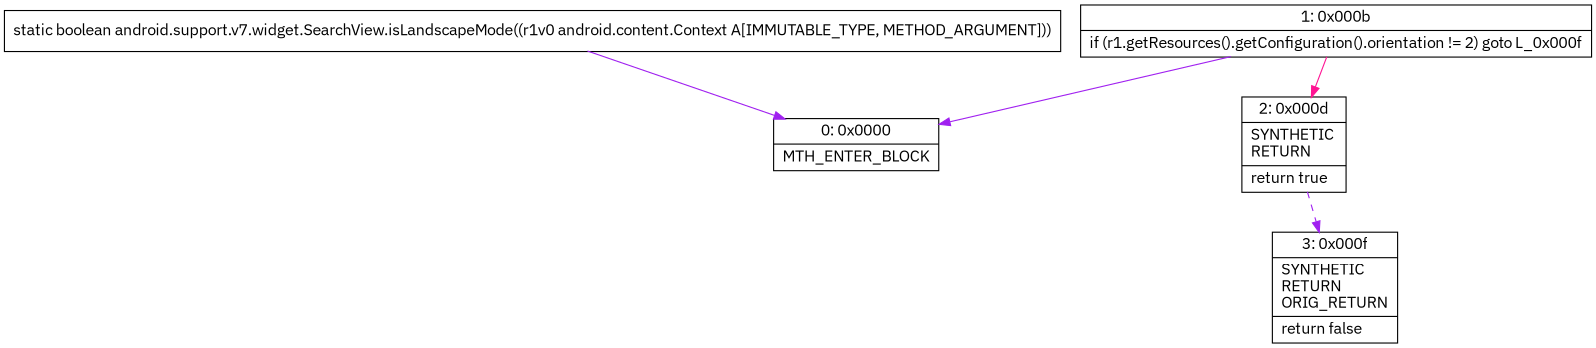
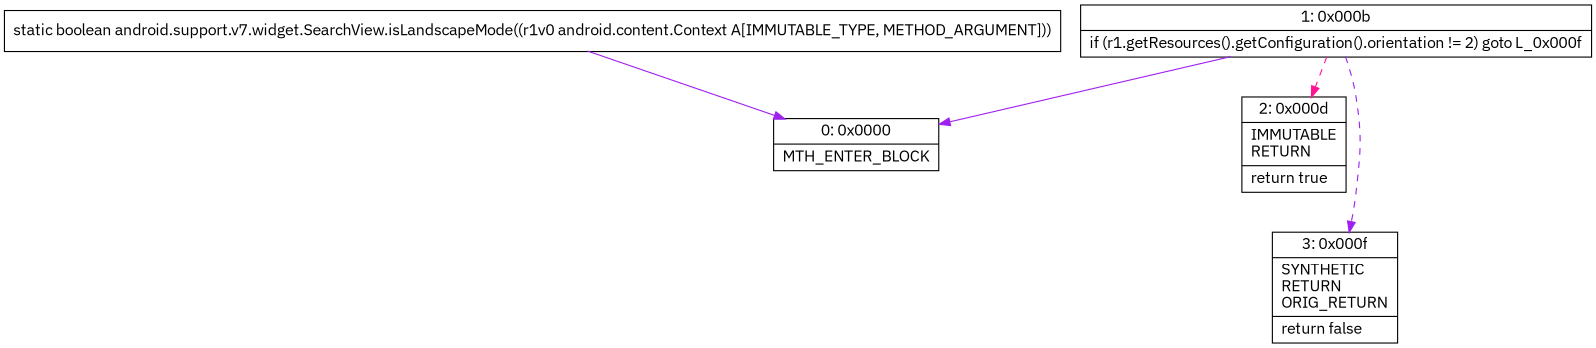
(1321, 72) -> (1321, 72)
(1293, 135) -> (1294, 135)
(1312, 207) -> (1360, 139)
